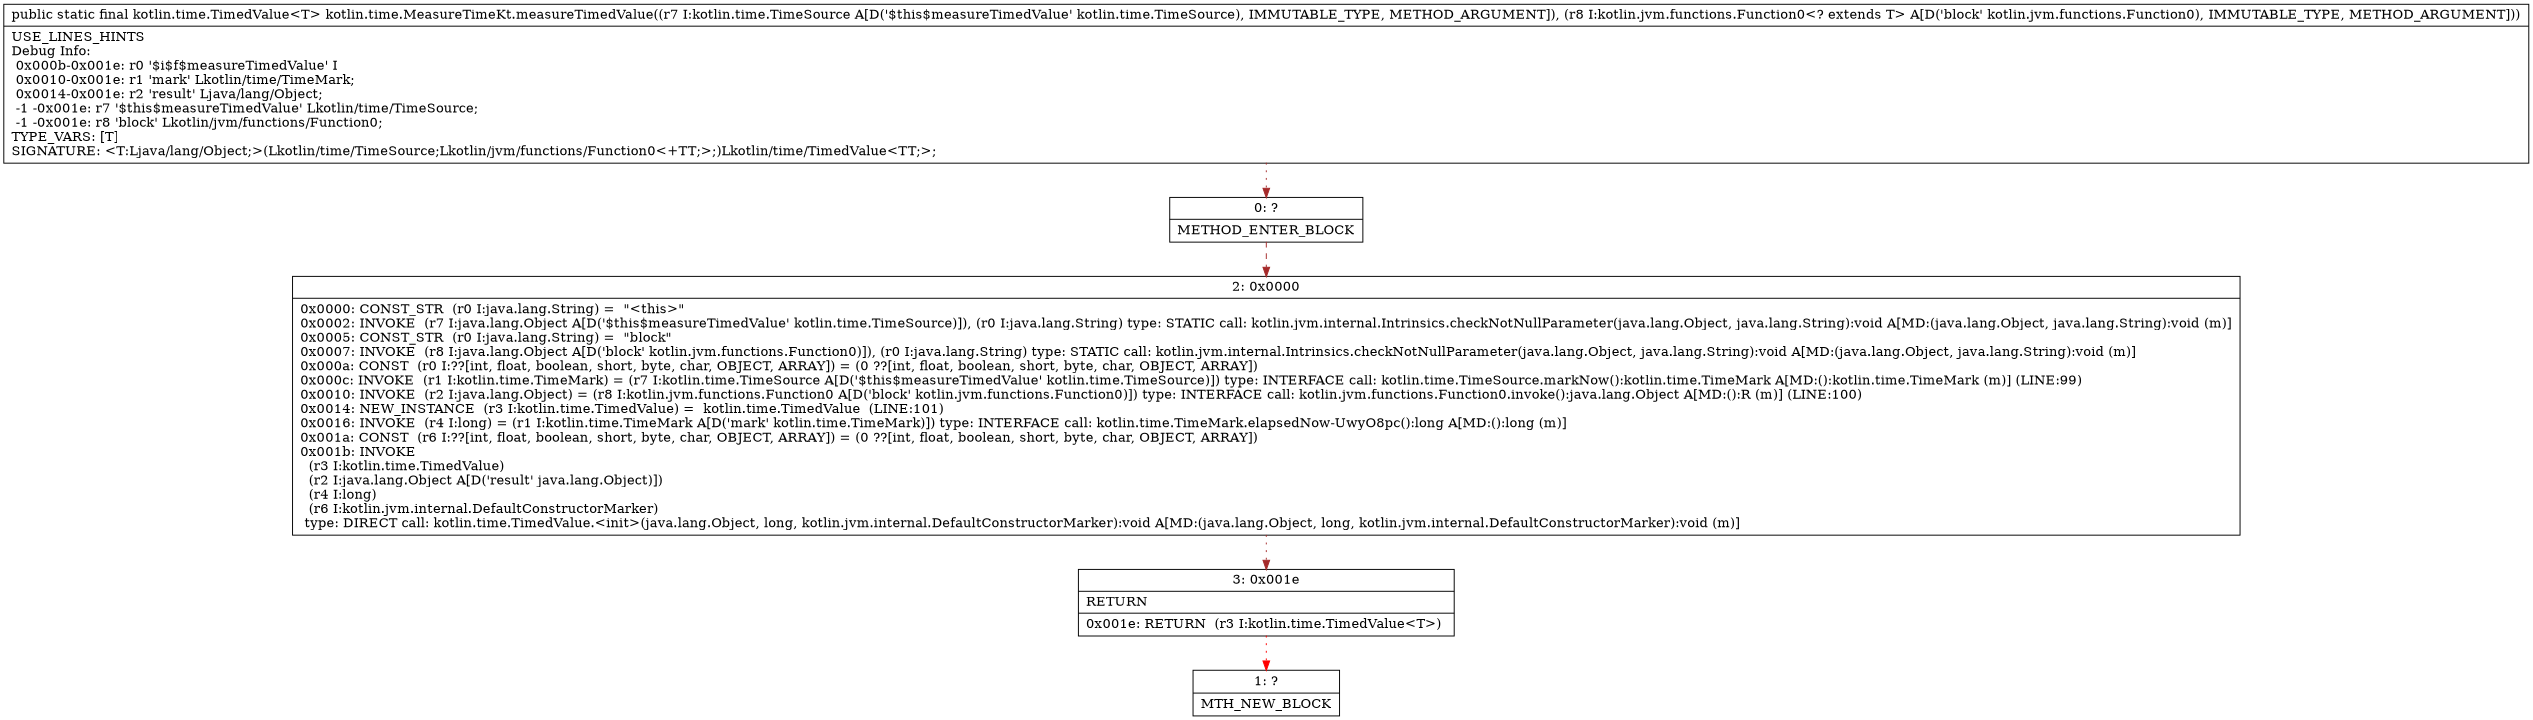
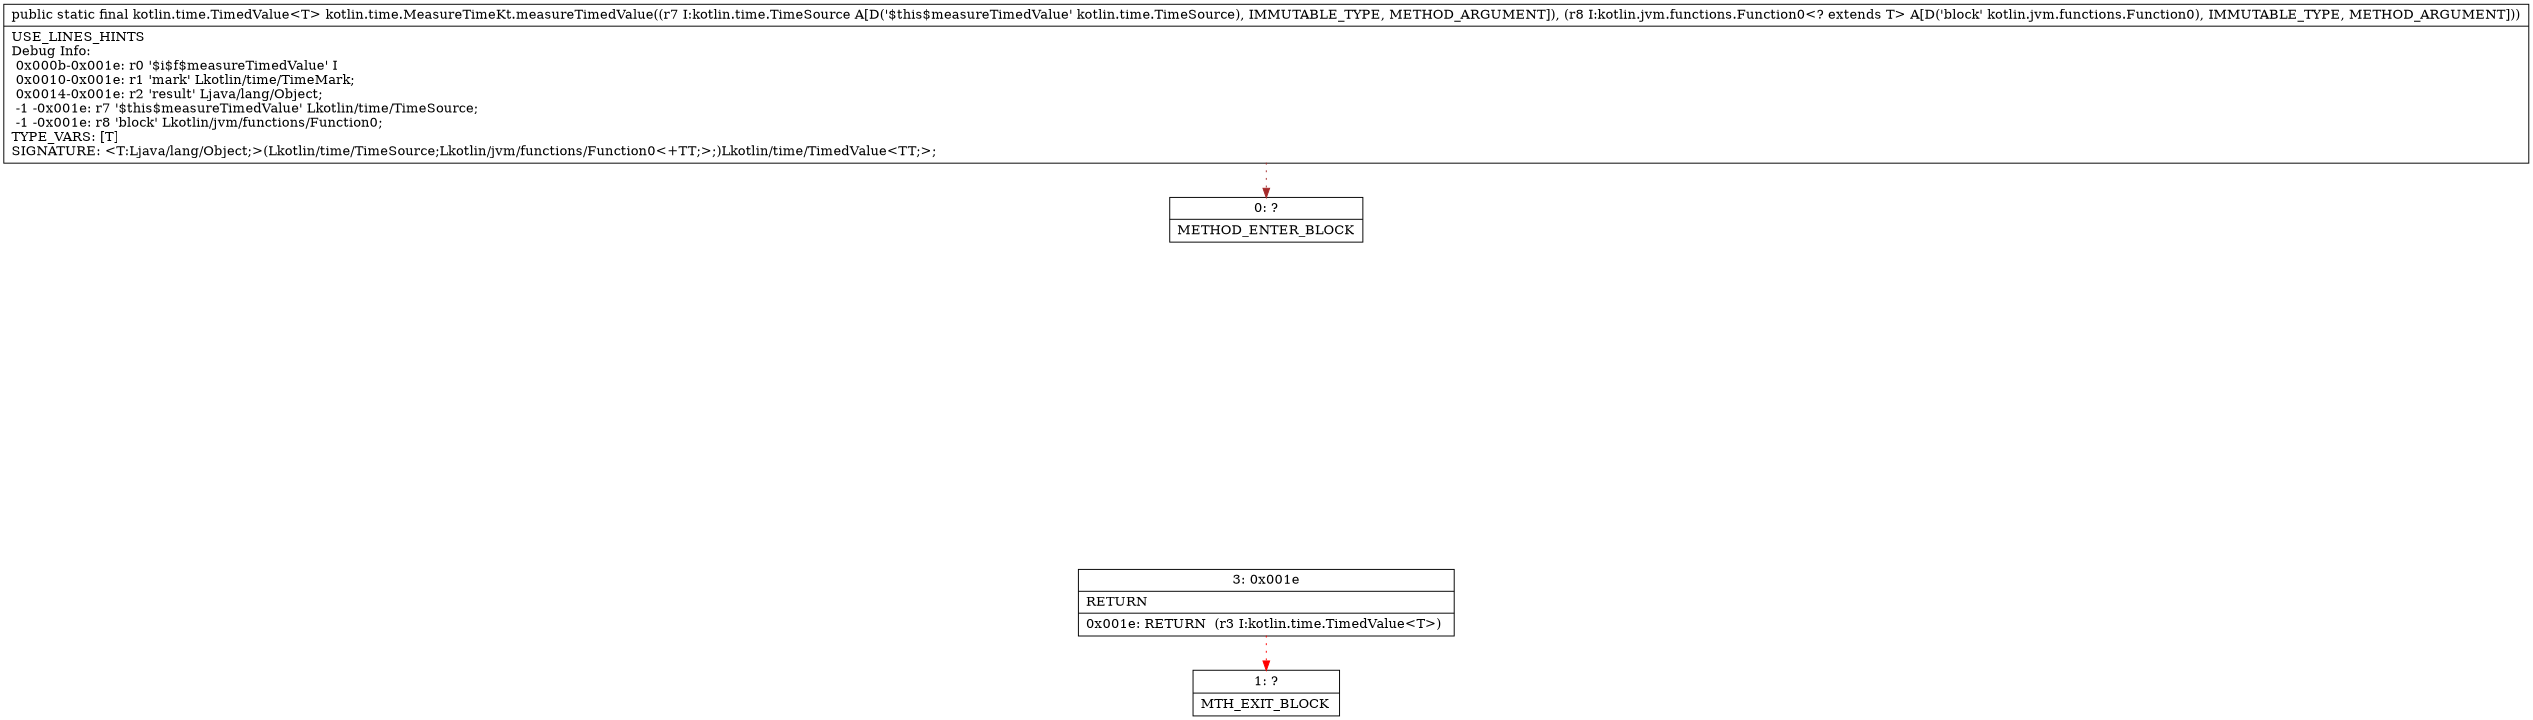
(1266, 406) -> none
(1266, 704) -> (1265, 704)
